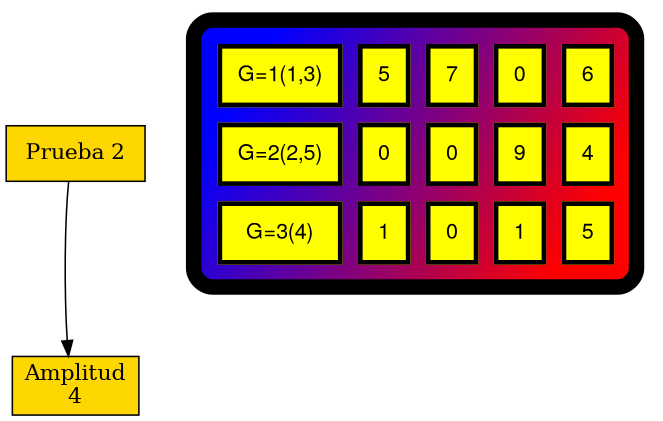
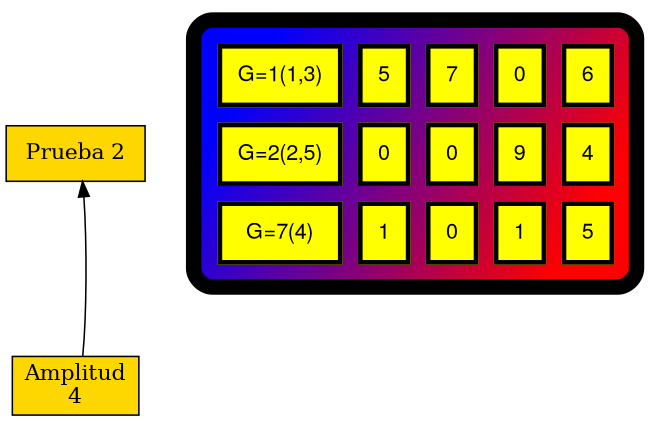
(280, 232) -> (280, 232)
(65, 261) -> (86, 277)
